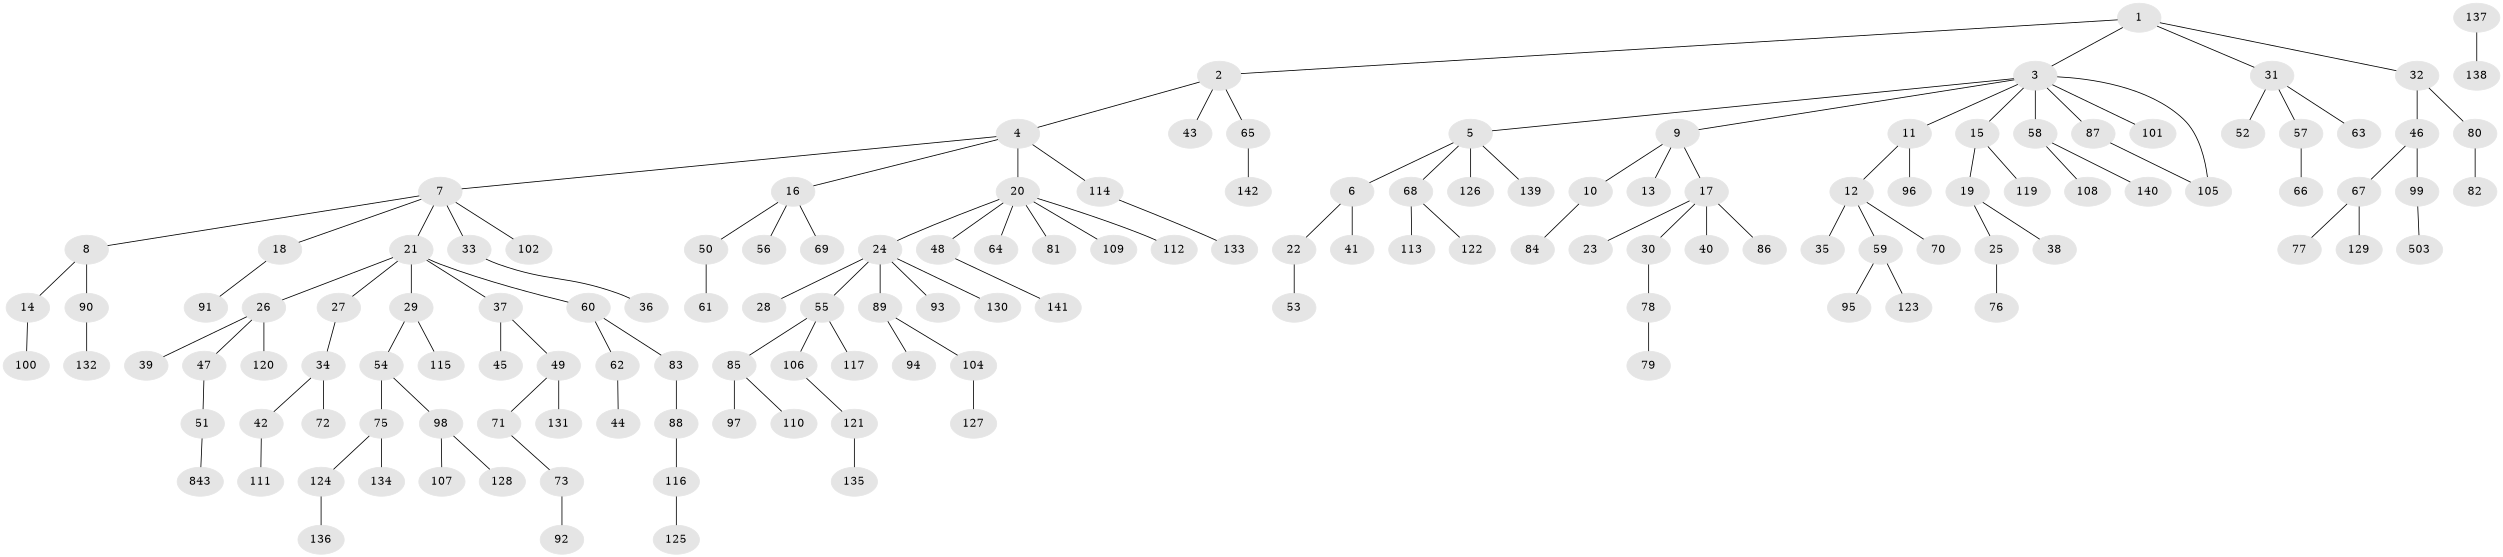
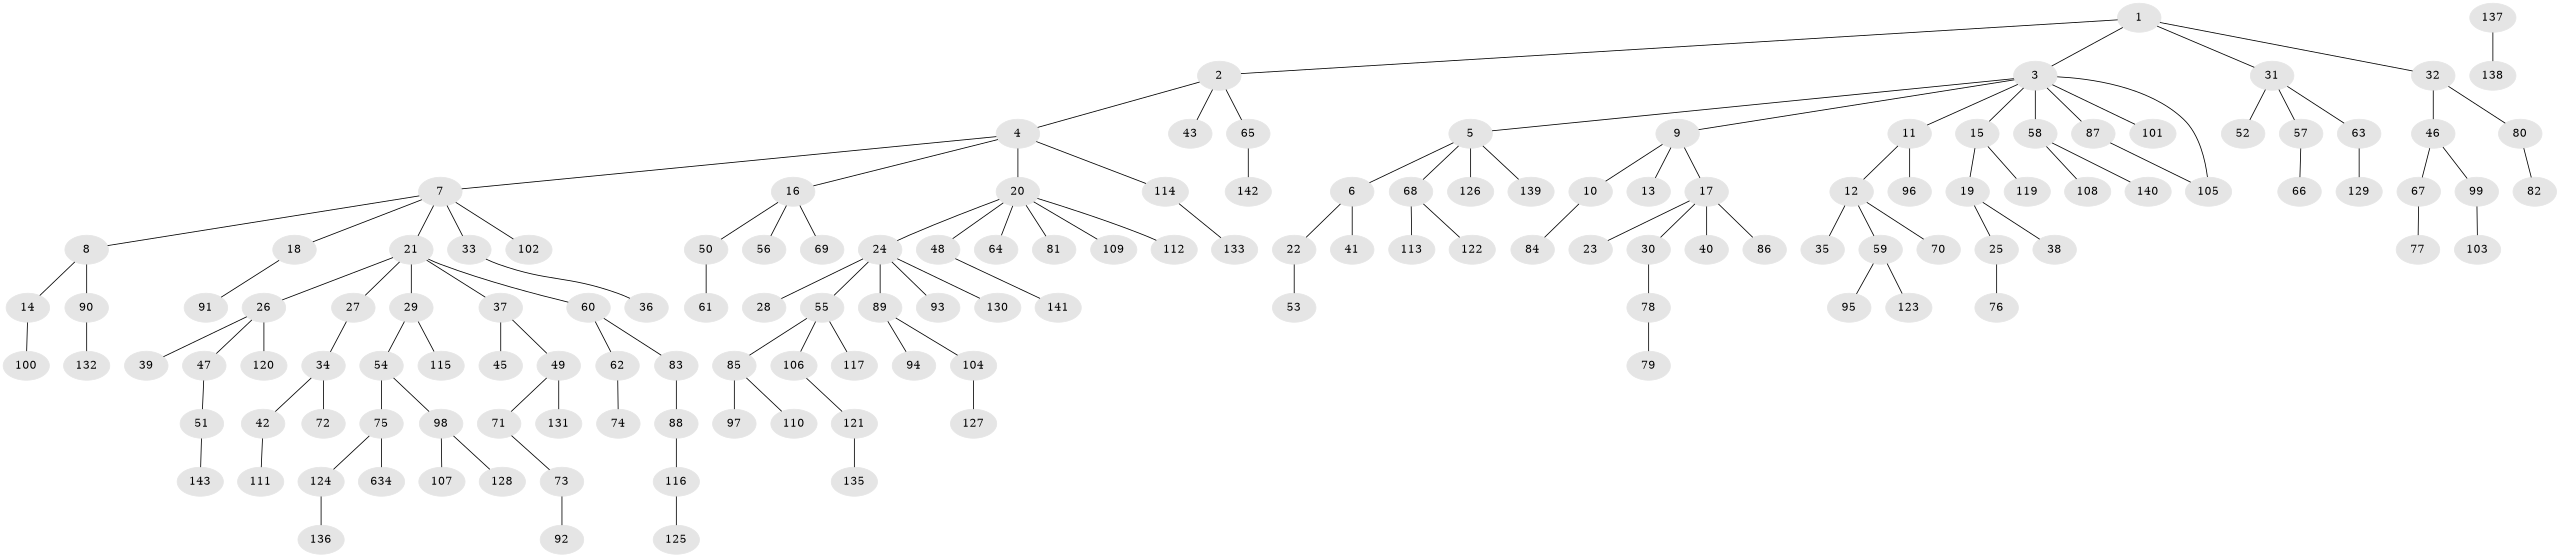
(2359, 221) -> (2359, 163)
(2420, 250) -> (2478, 250)
(618, 424) -> (618, 424)
(200, 482) -> (200, 482)
(382, 482) -> (382, 482)
